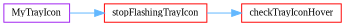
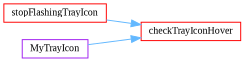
(82, 13) -> (110, 42)
